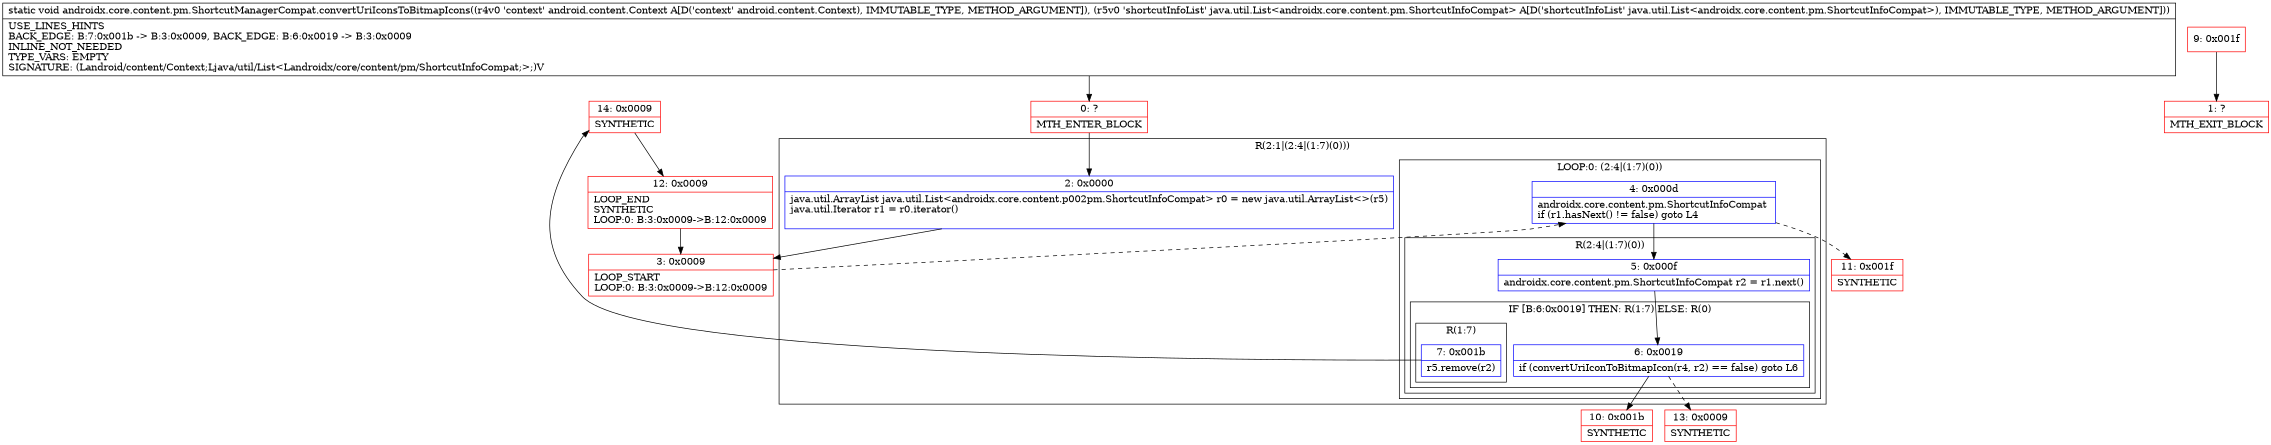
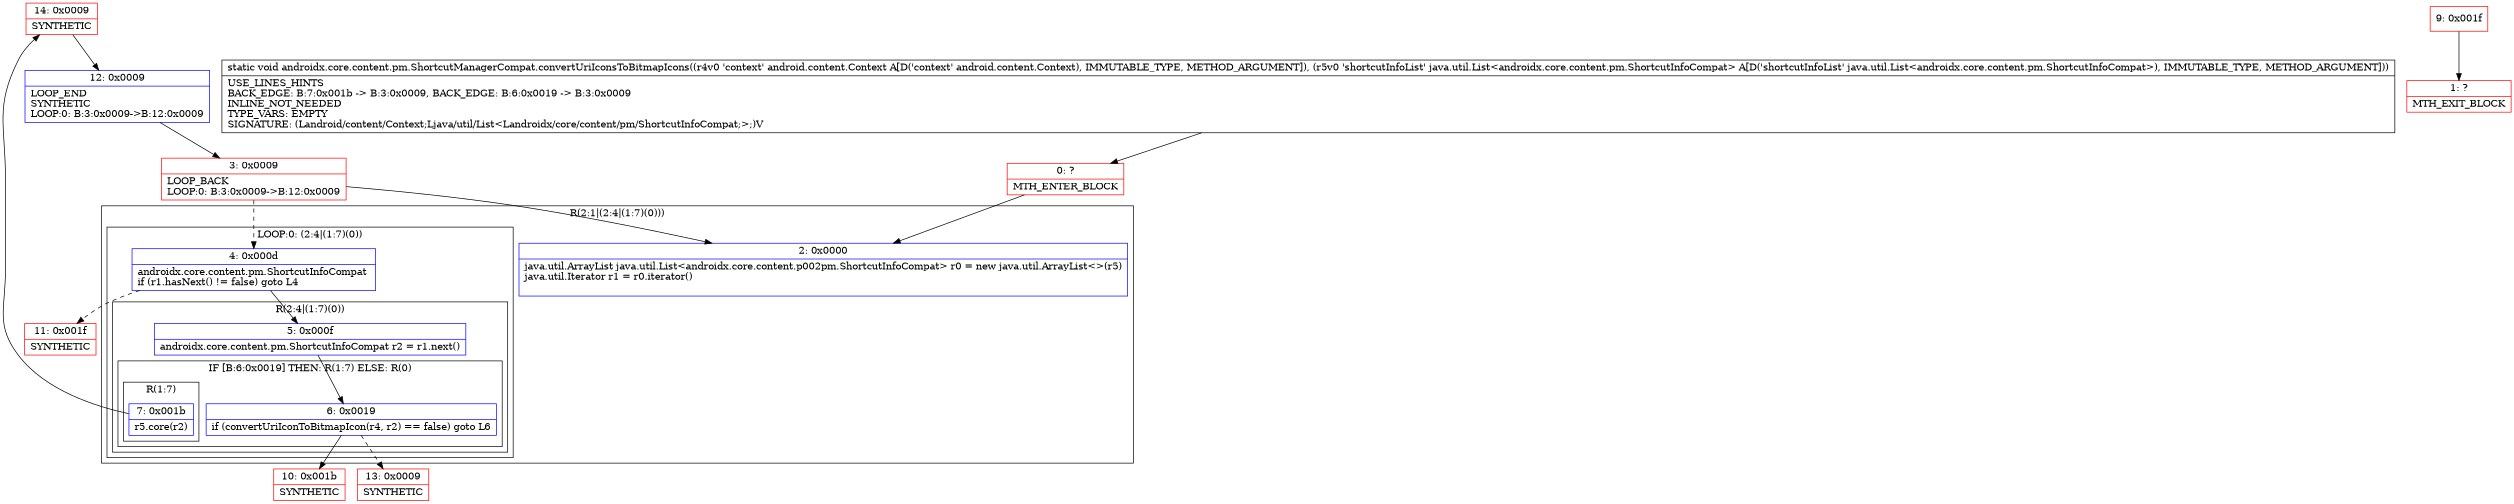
(680, 202) -> (117, 96)
(861, 243) -> (545, 210)
(627, 278) -> (198, 181)
(1461, 368) -> (161, 427)
